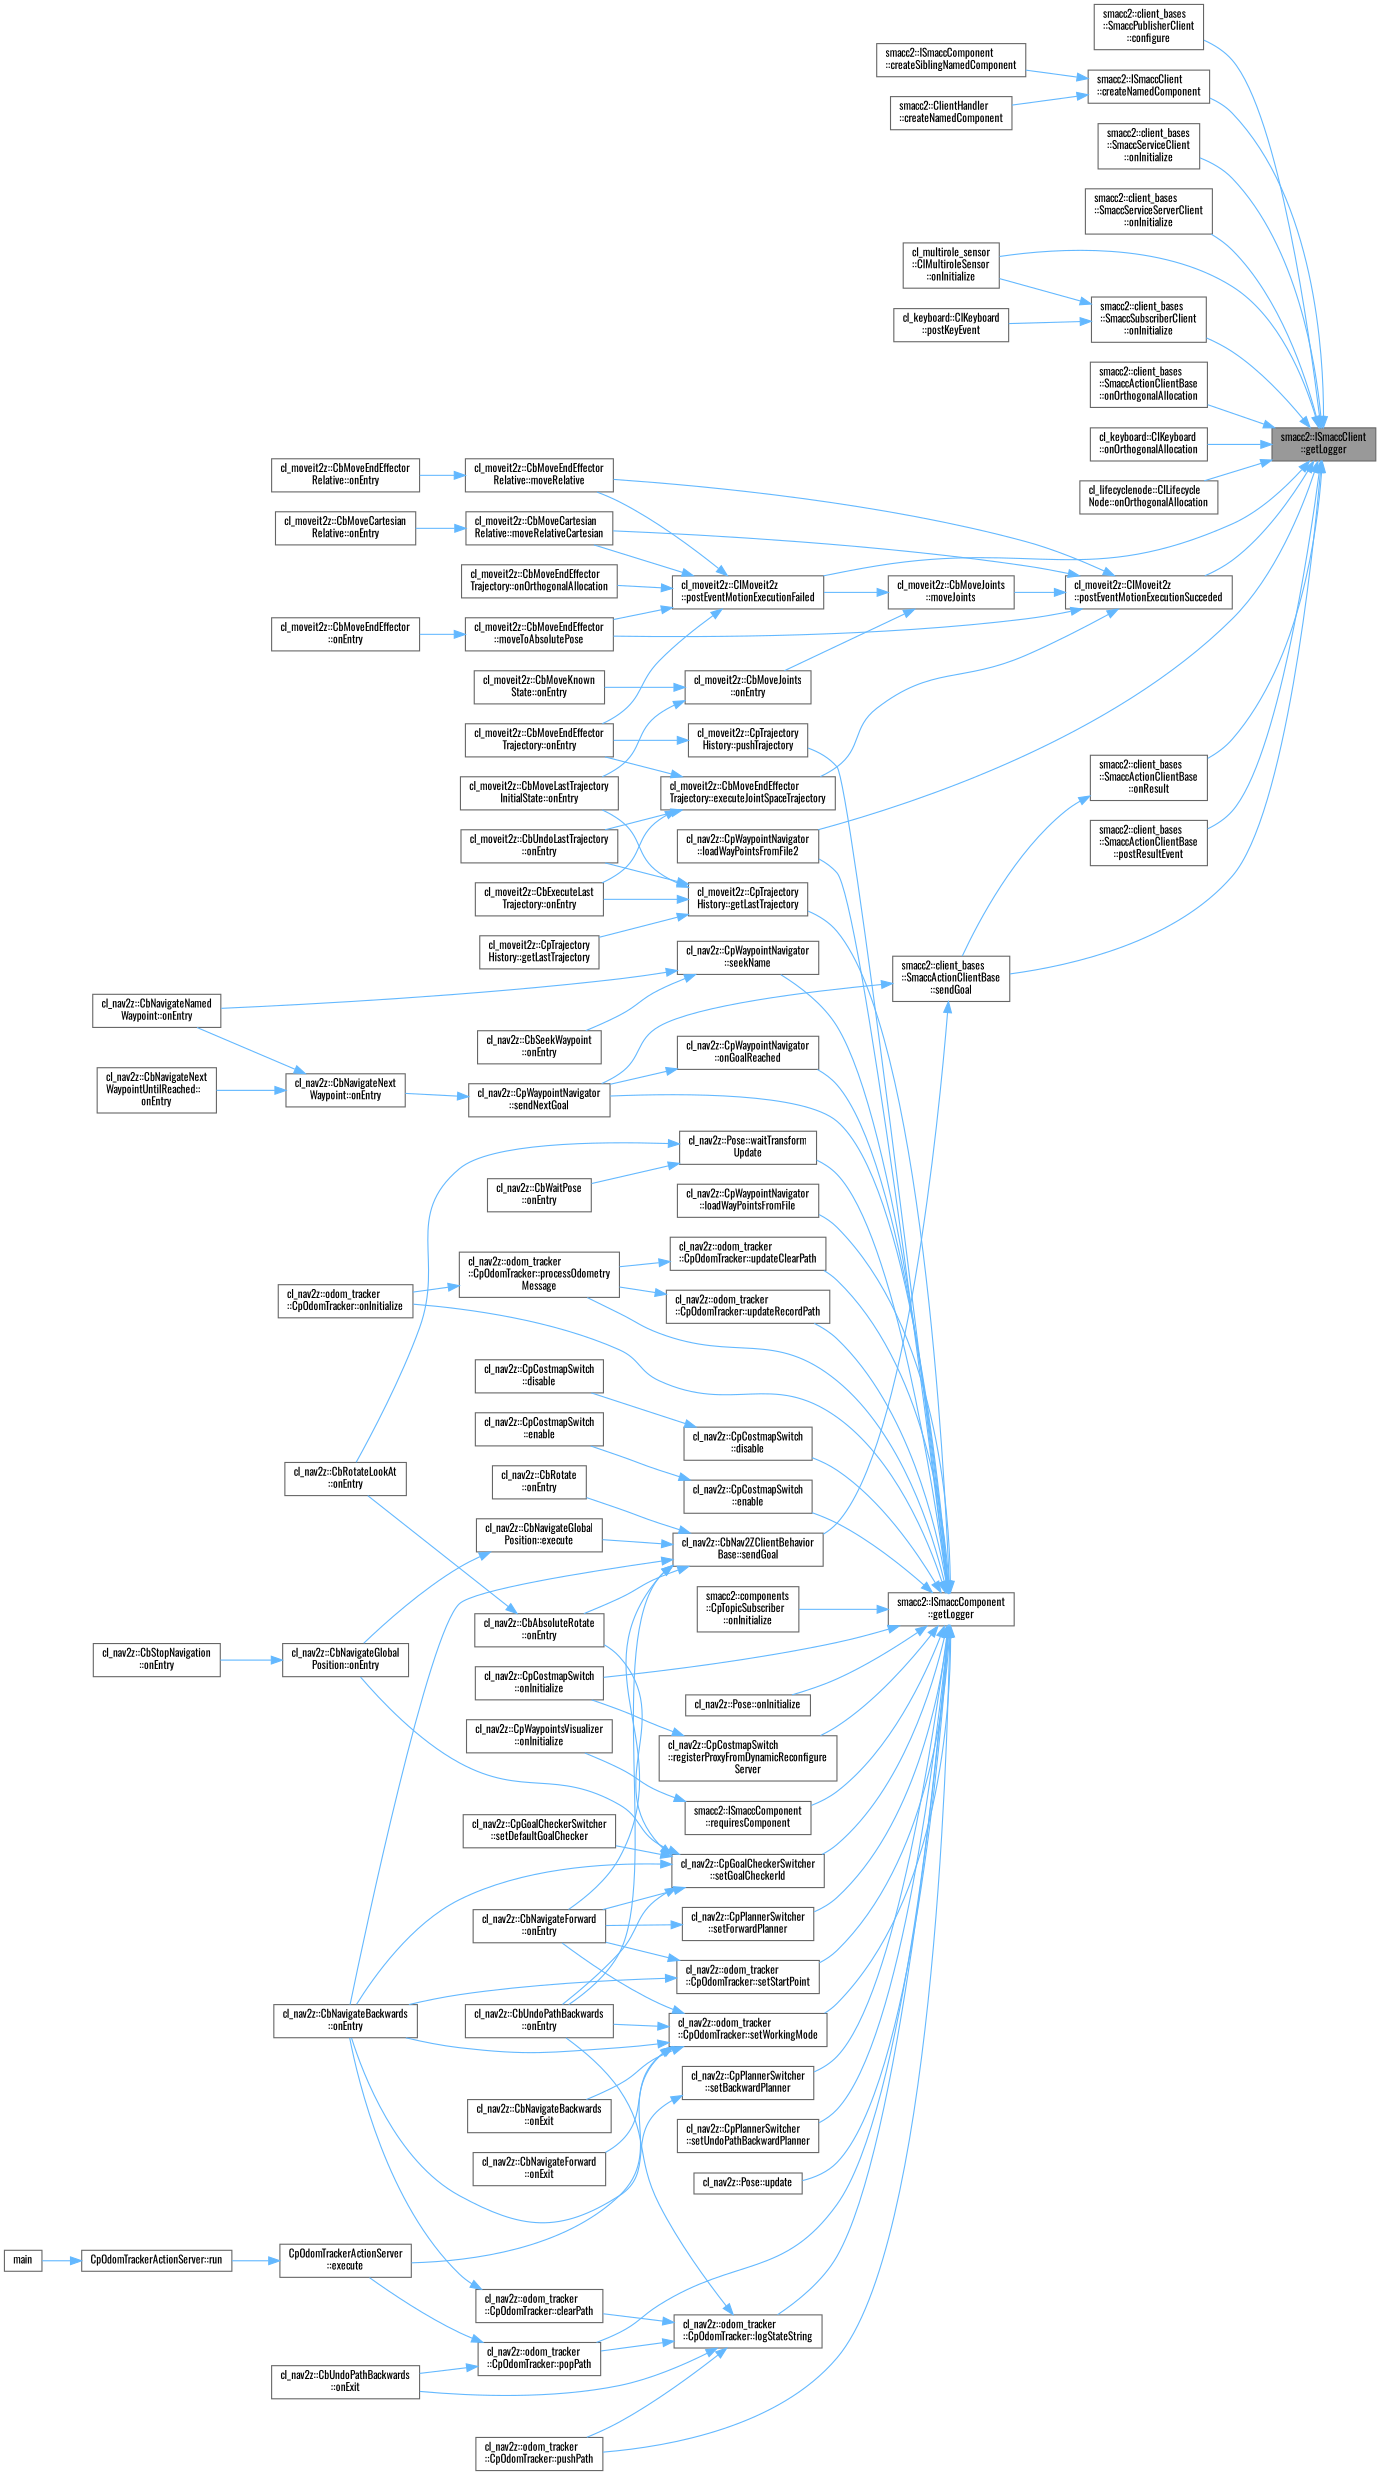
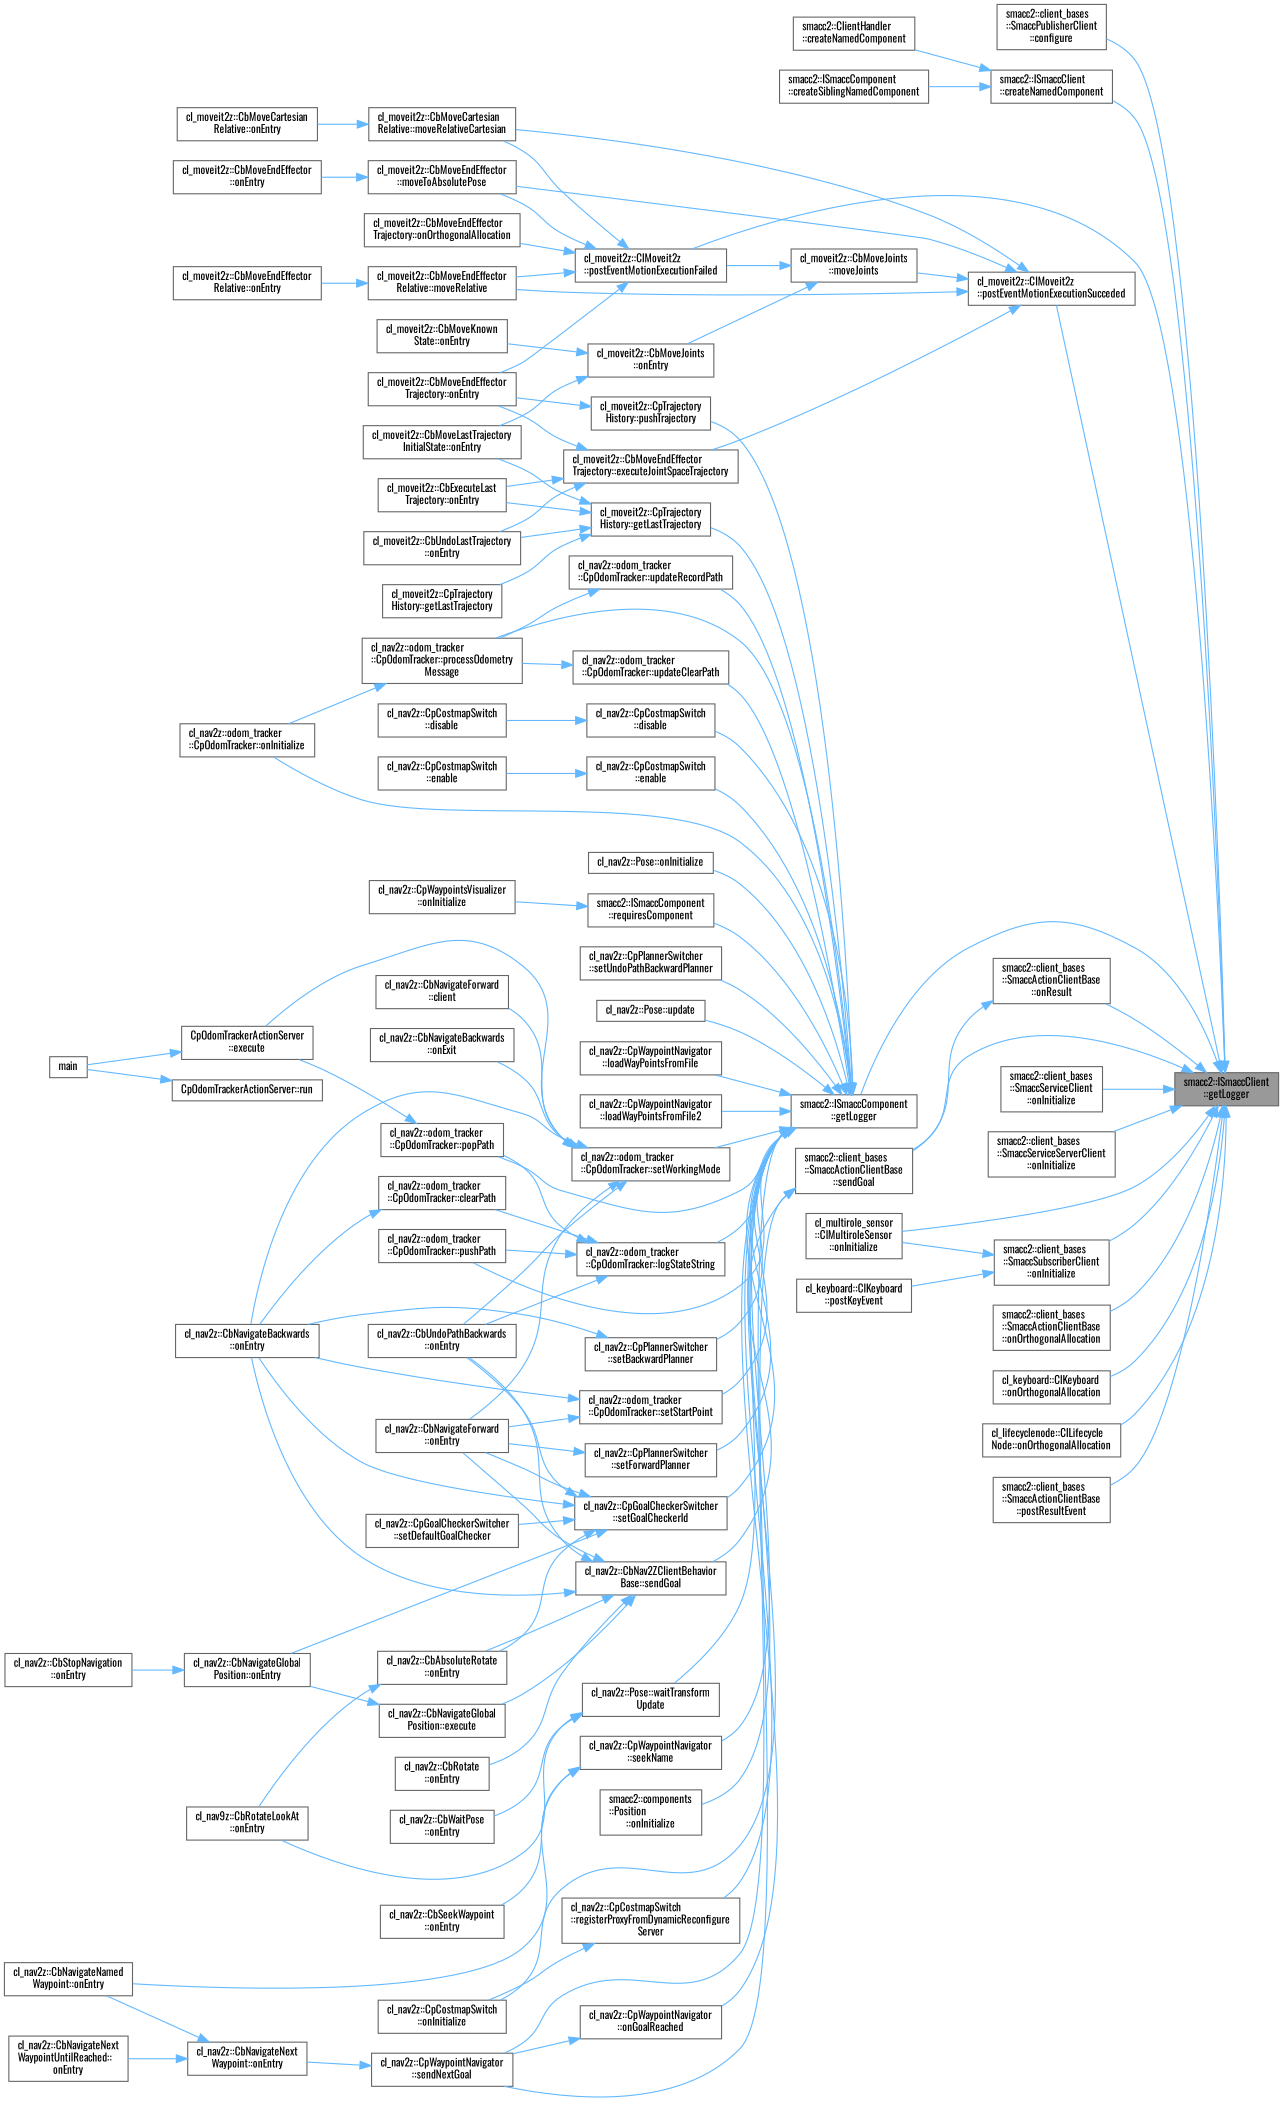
(1113, 709) -> (1031, 924)
(346, 1479) -> (247, 1823)
(748, 1609) -> (651, 1812)
(539, 2169) -> (442, 992)
(250, 2261) -> (129, 1059)
(346, 2382) -> none
